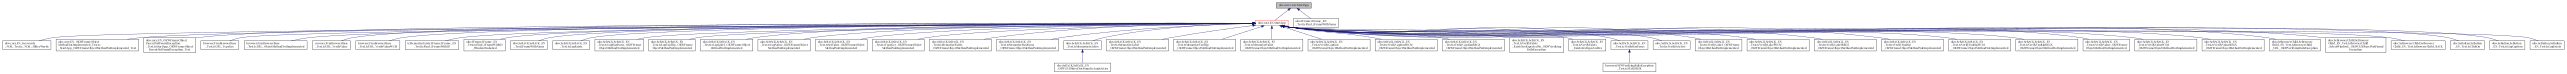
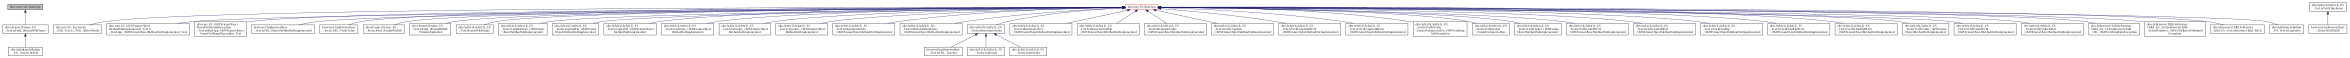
(1282, 15) -> none
(916, 26) -> (986, 42)
(741, 27) -> (963, 41)
(1503, 28) -> none
(1872, 29) -> (25, 42)
(378, 45) -> none
(432, 45) -> (384, 29)
(1672, 45) -> none
(2507, 45) -> none
(1083, 67) -> (1028, 51)
(1629, 67) -> (2328, 29)
